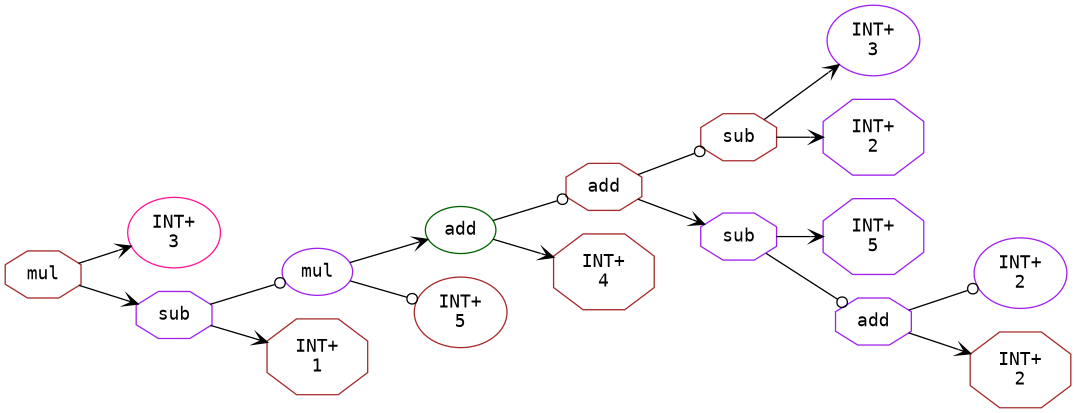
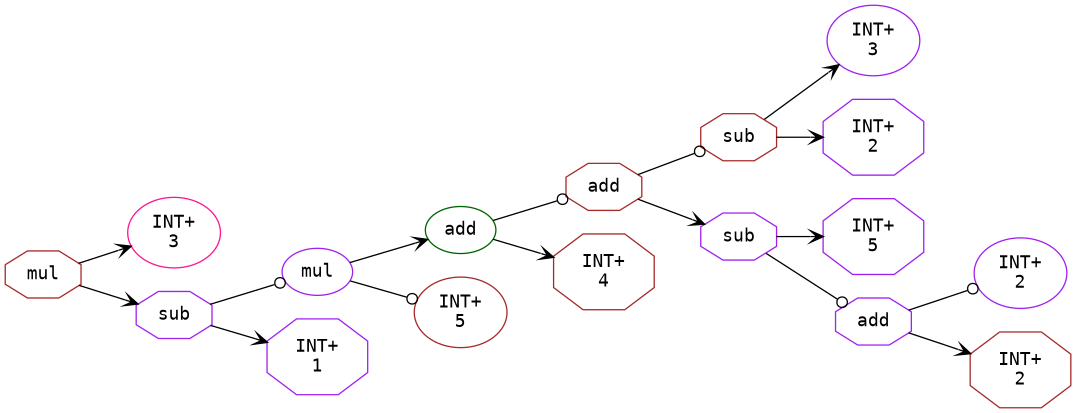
(317, 357) -> (317, 357)
